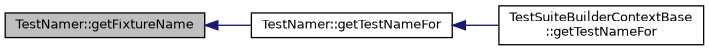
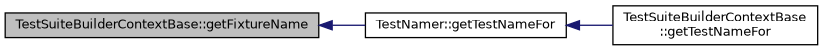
(105, 25) -> (162, 25)
